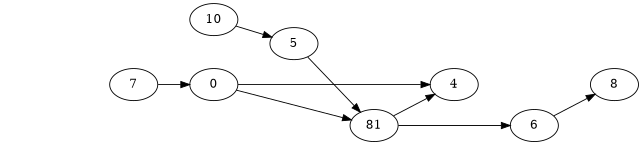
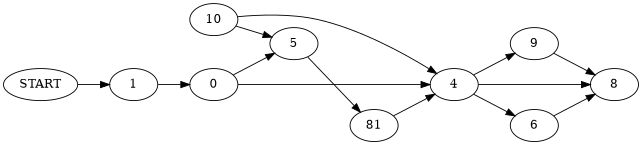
none -> (338, 25)
none -> (534, 44)
none -> (41, 85)
(134, 85) -> (134, 85)
none -> (530, 85)
(290, 104) -> (250, 66)
(450, 126) -> (490, 103)
